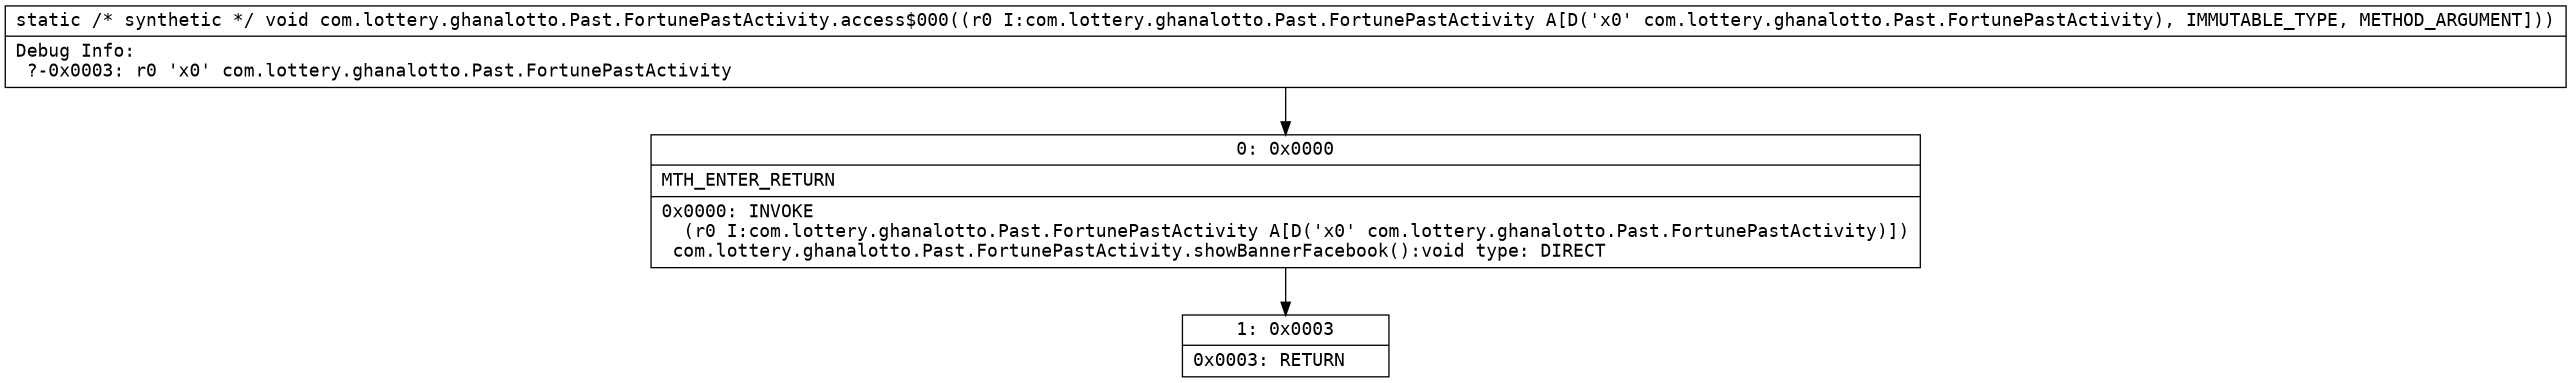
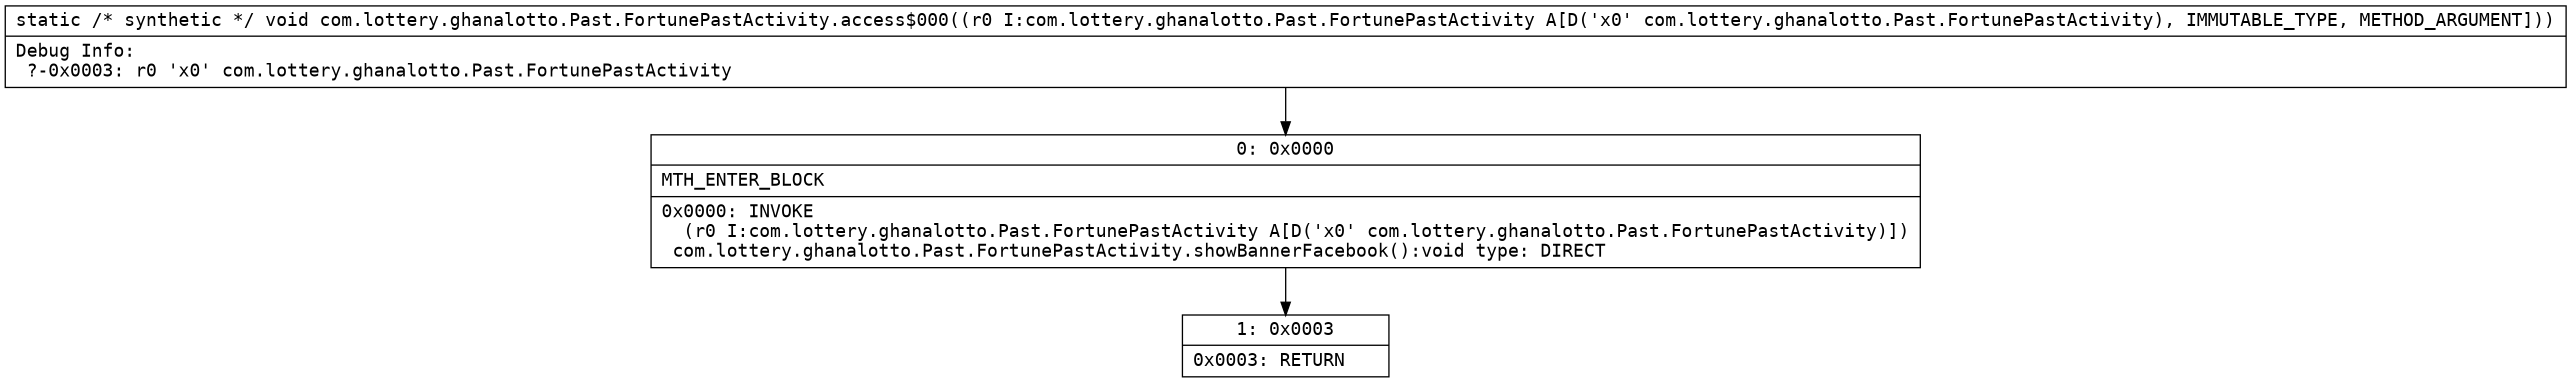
(749, 180) -> (743, 180)
